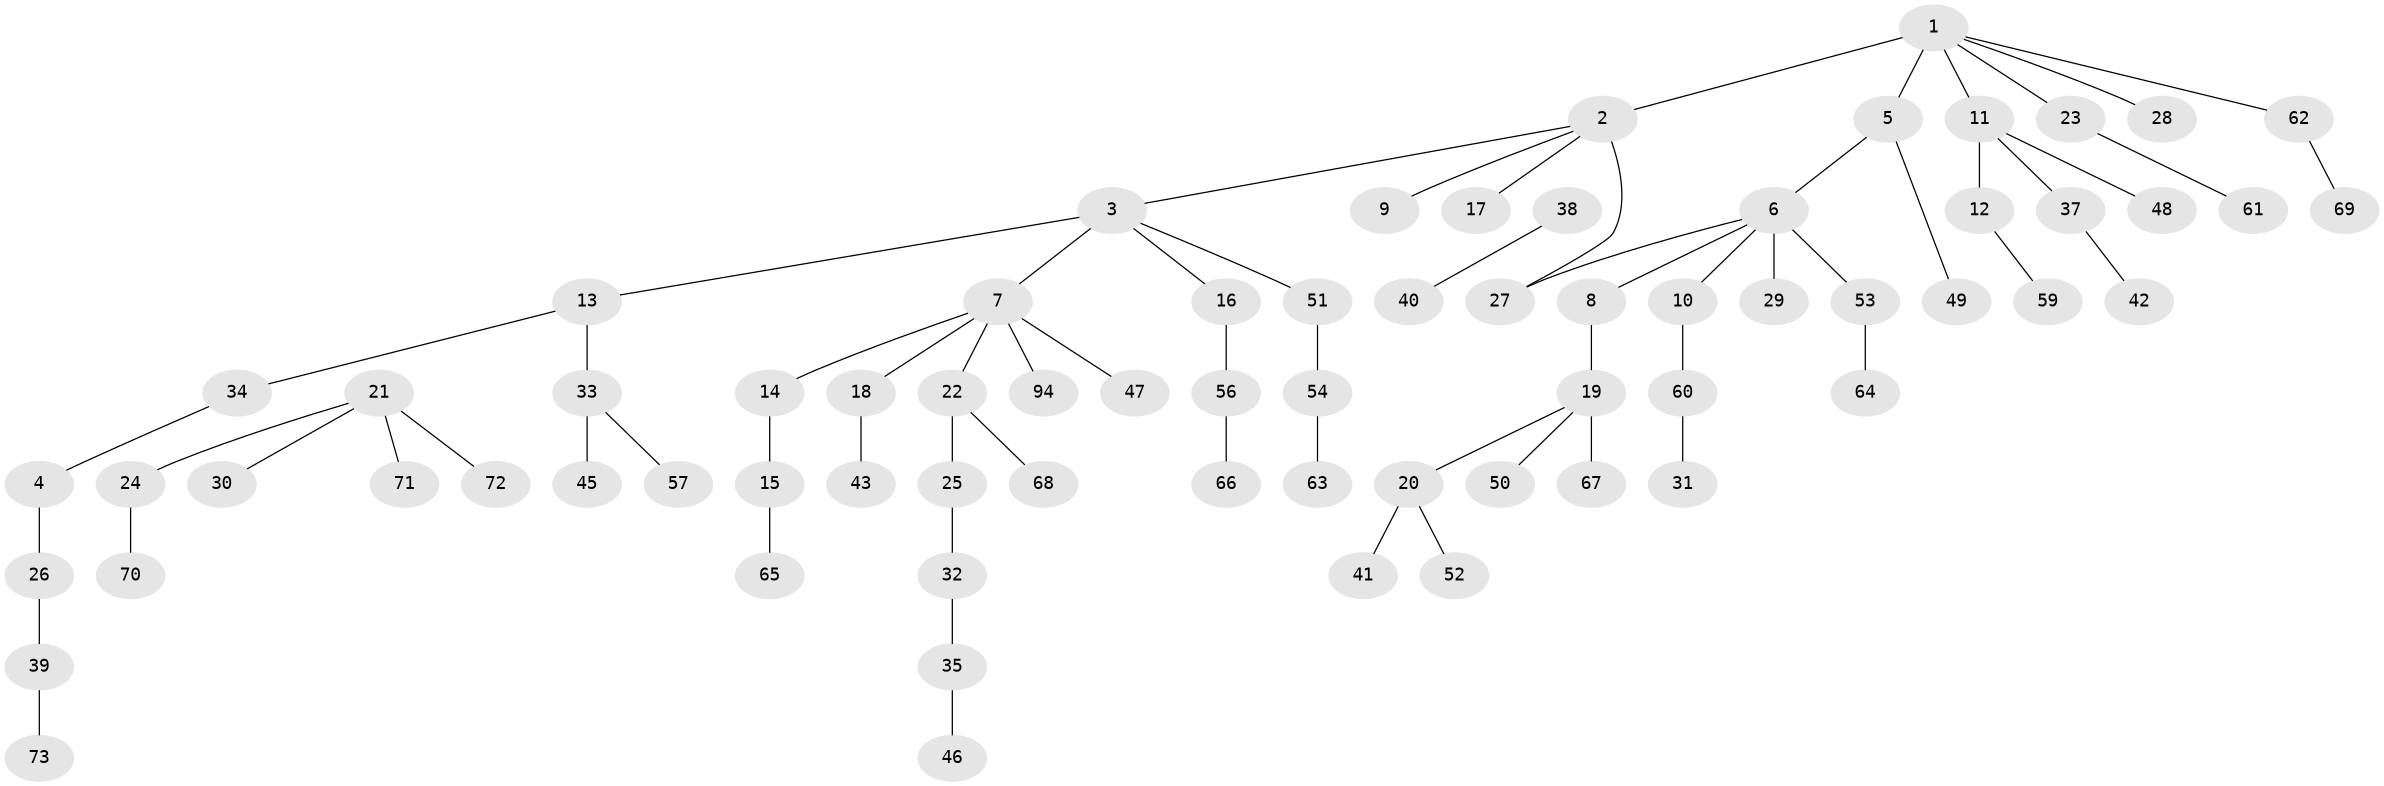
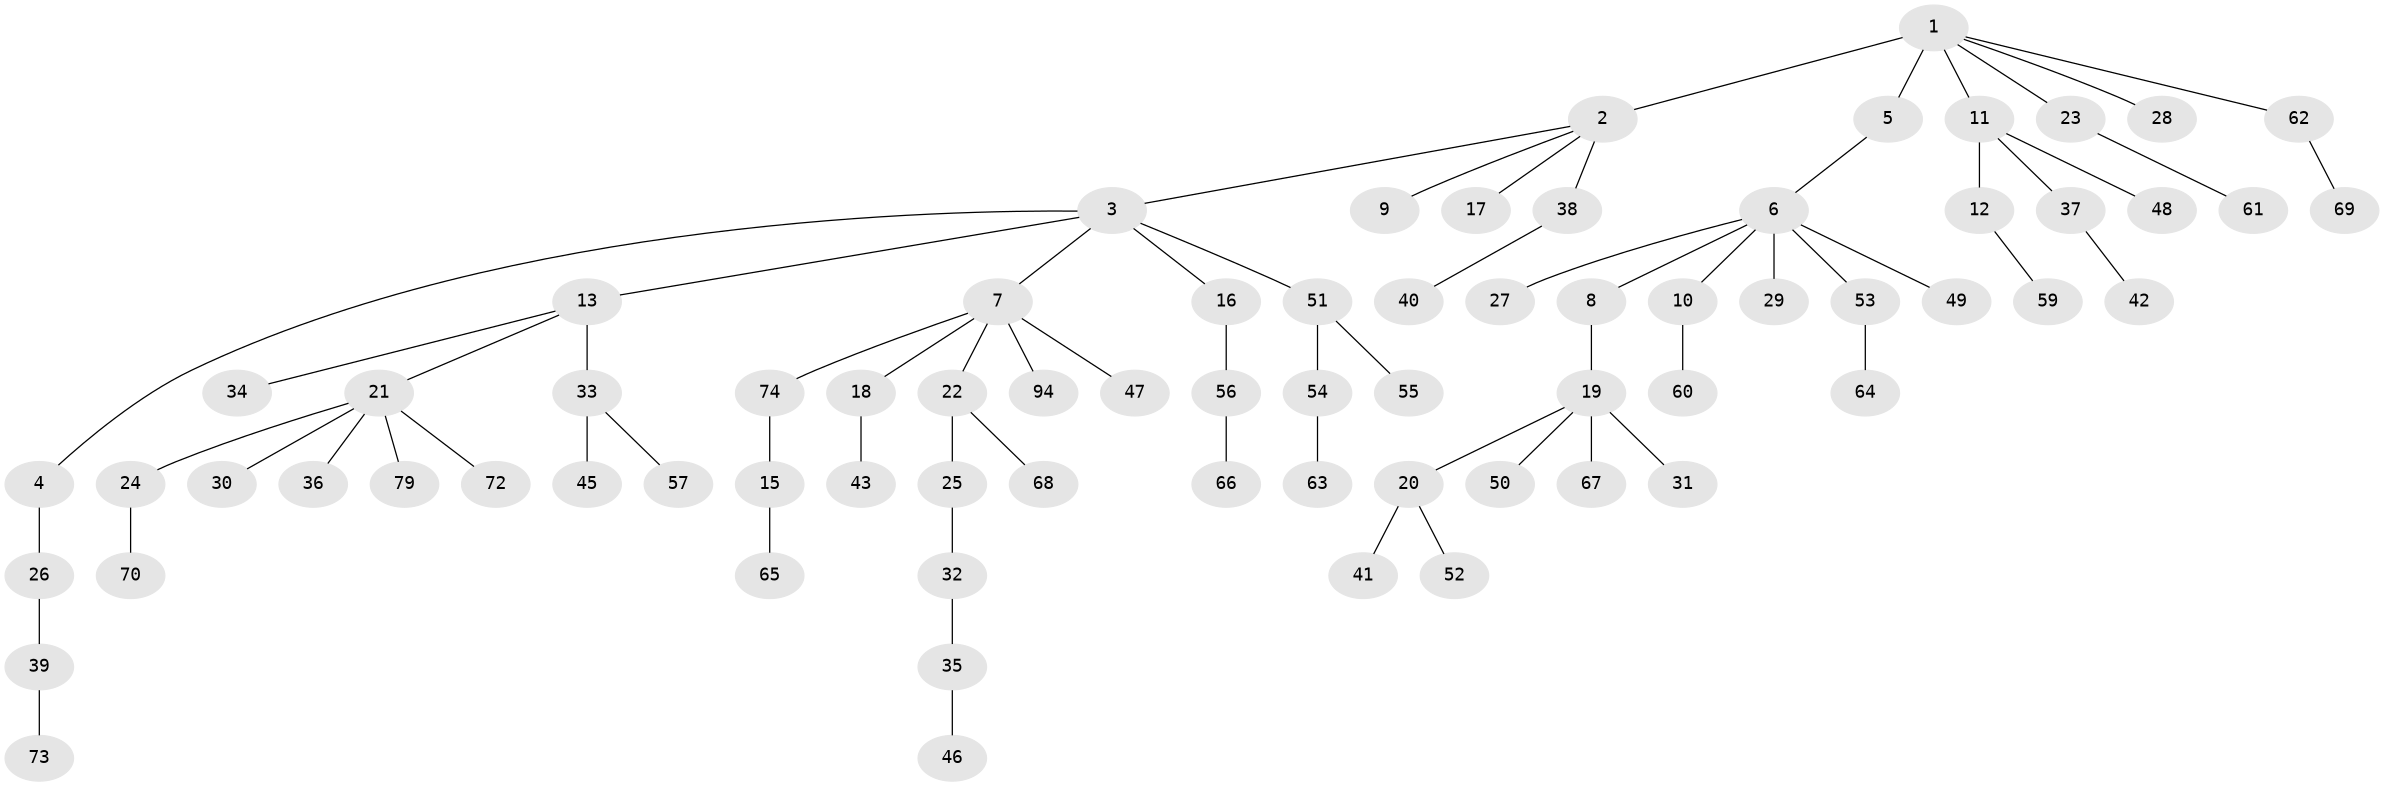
(1922, 210) -> (1865, 256)
(1610, 236) -> (1585, 165)
none -> (483, 347)
(770, 393) -> (770, 393)
none -> (1409, 393)
(137, 438) -> (545, 260)
(1683, 439) -> (1637, 439)
none -> (313, 484)
(405, 484) -> (405, 484)
